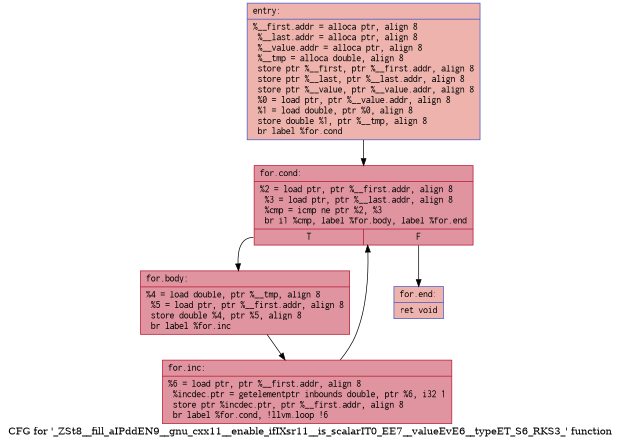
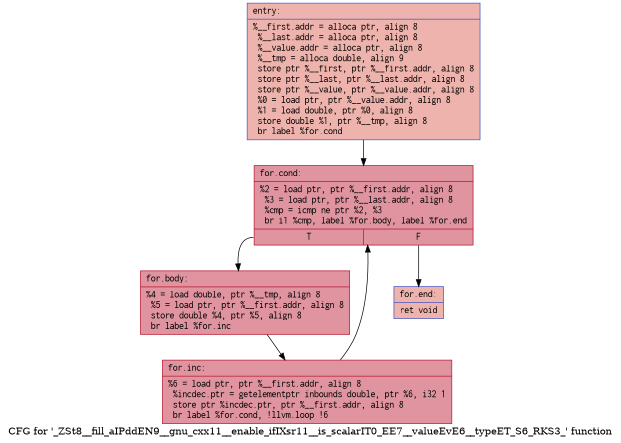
(328, 58) -> (328, 58)
